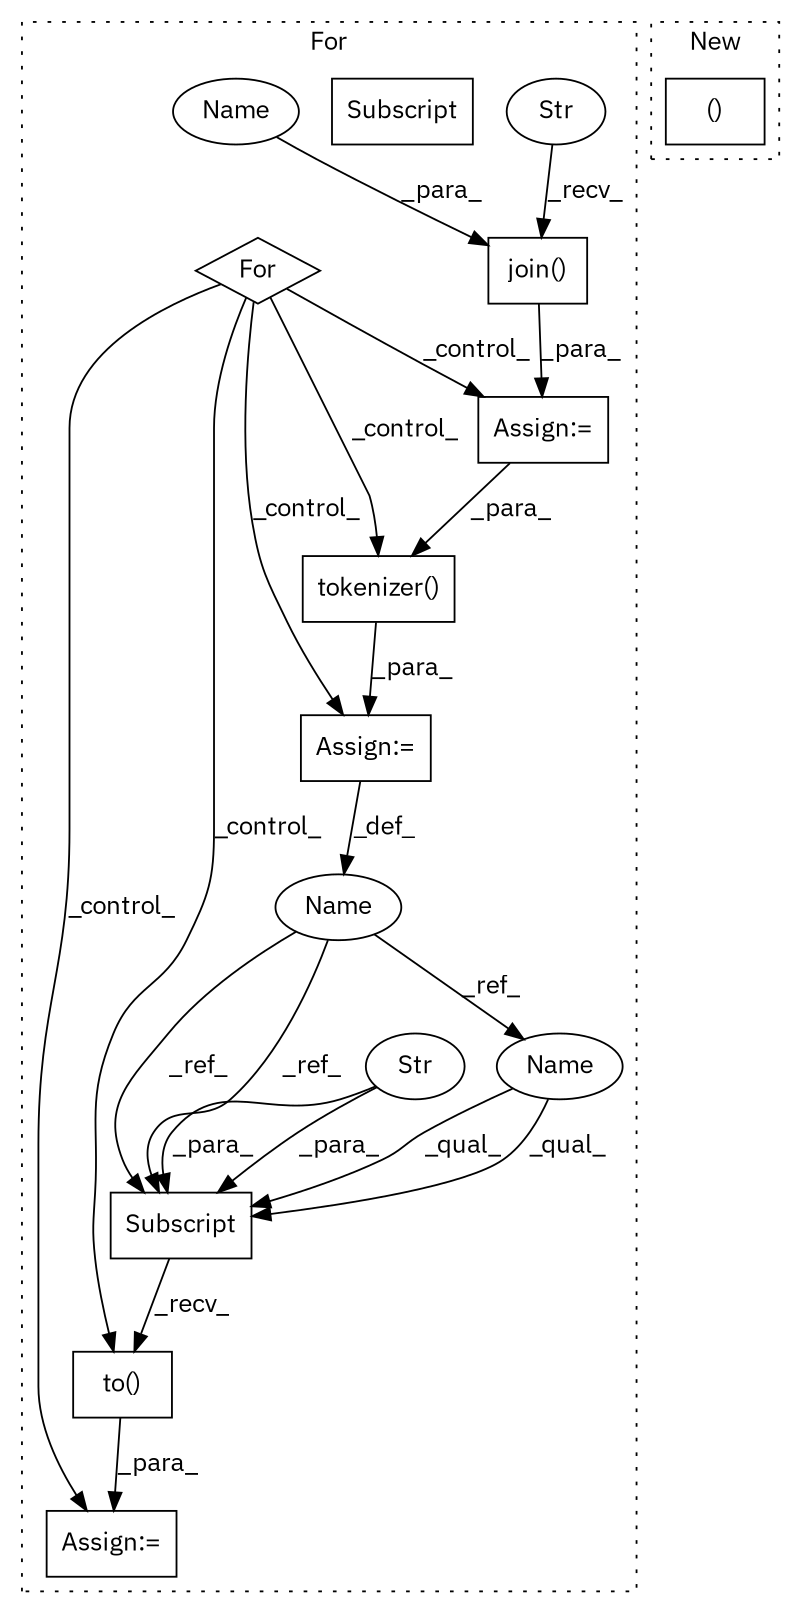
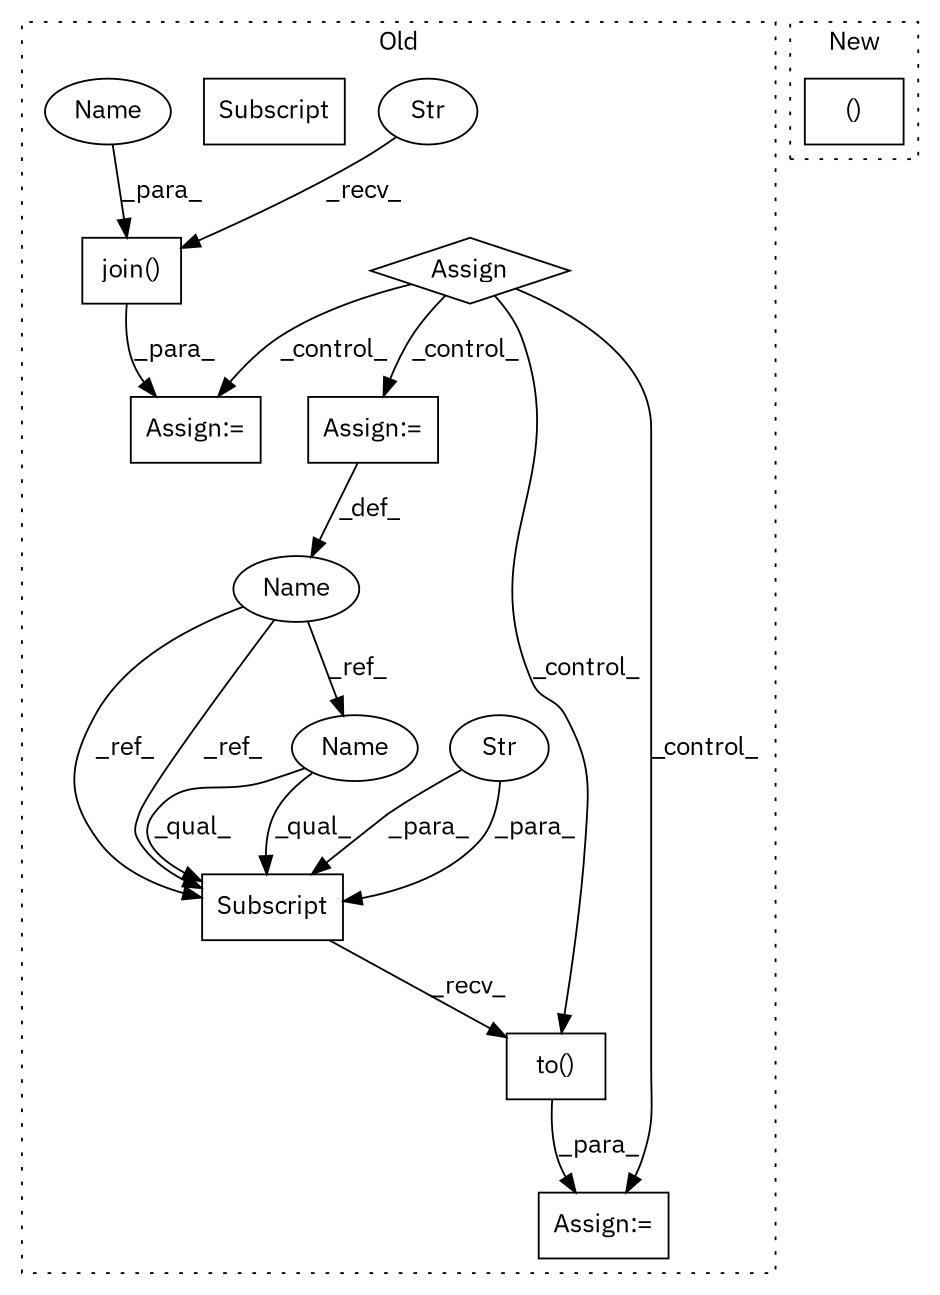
(329, 43) -> (399, 43)
(258, 271) -> (470, 271)
(379, 589) -> none
